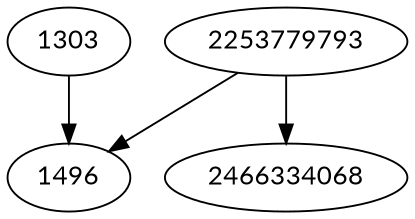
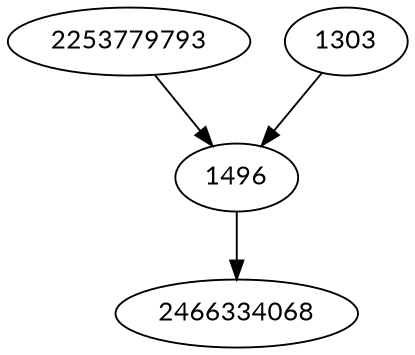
(286, 100) -> (237, 236)
